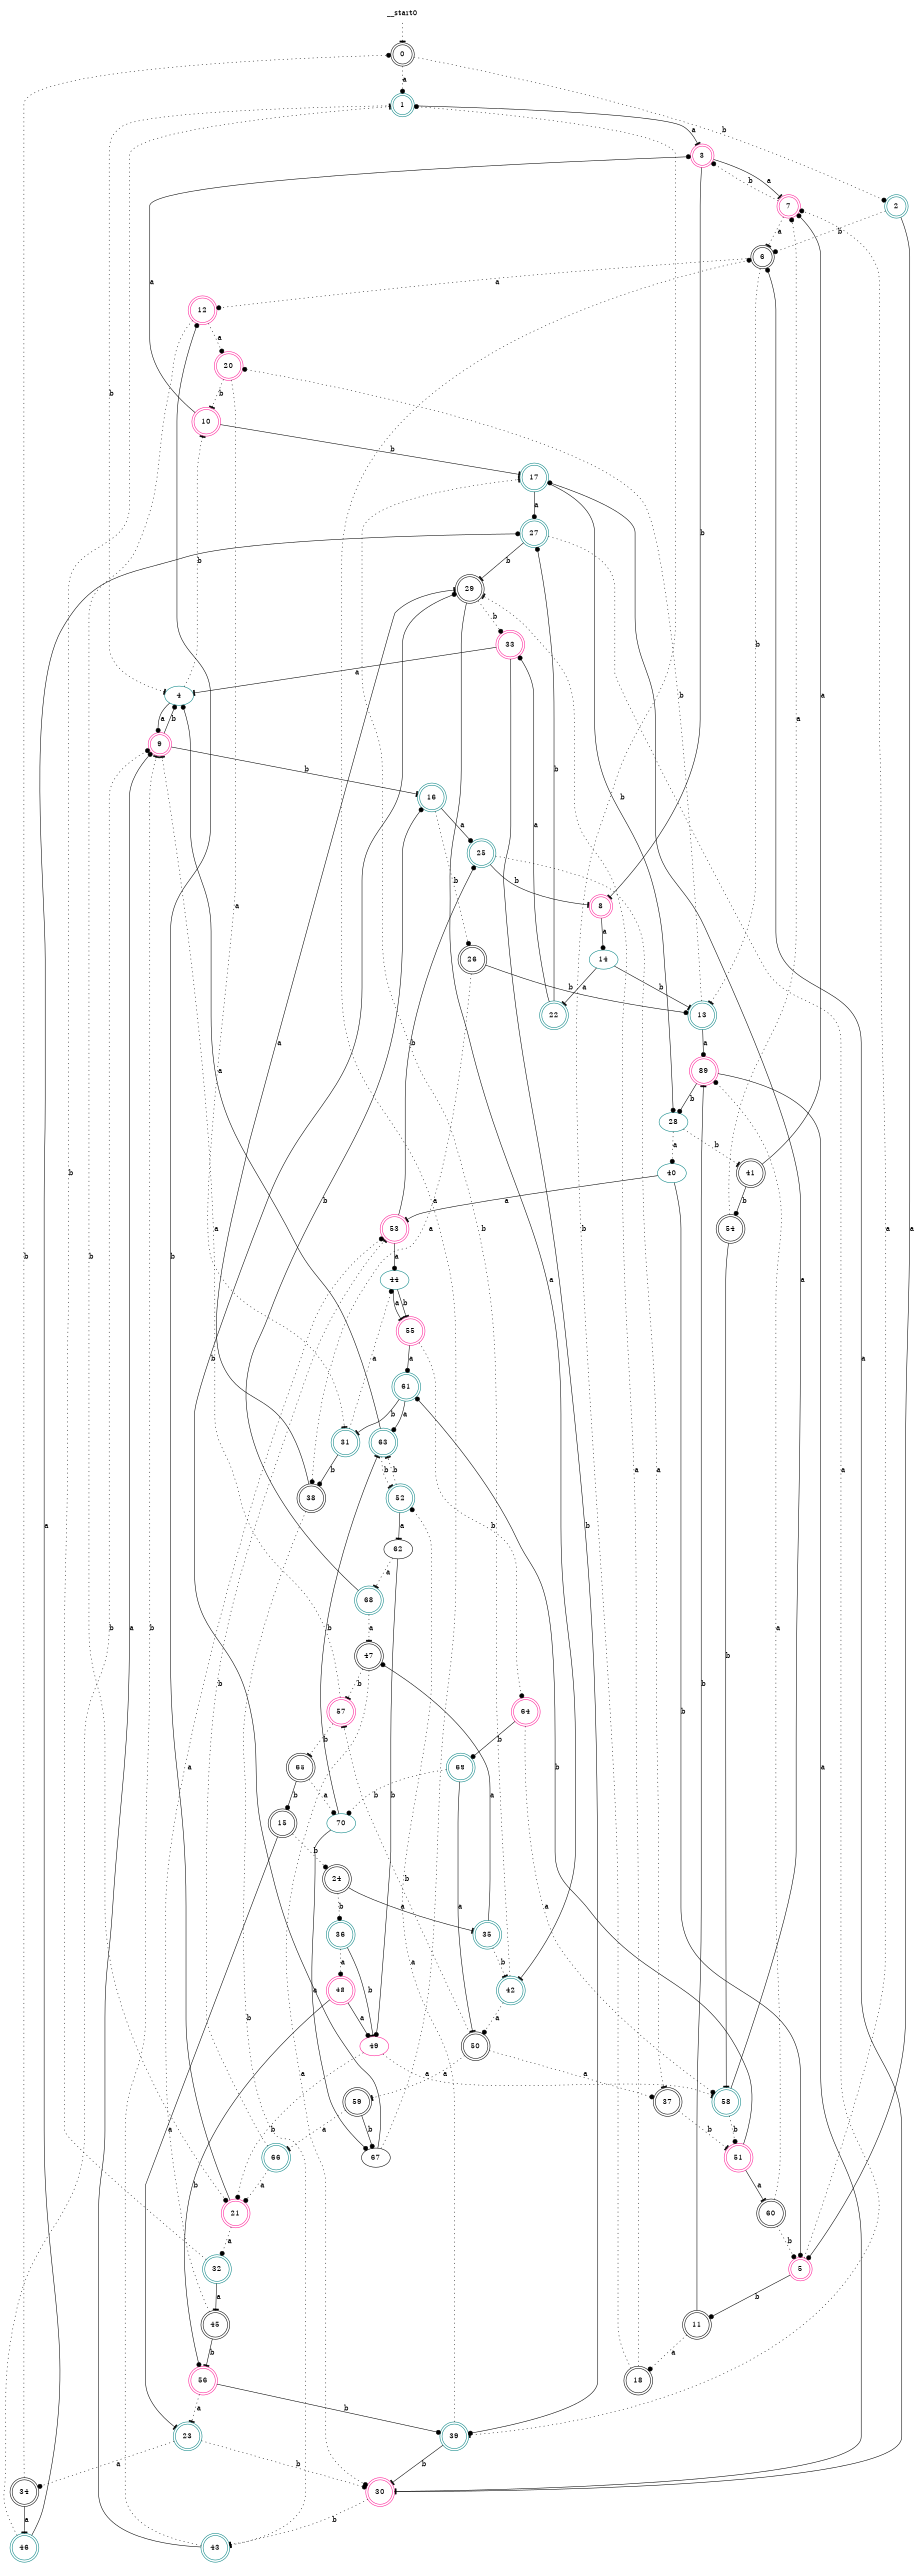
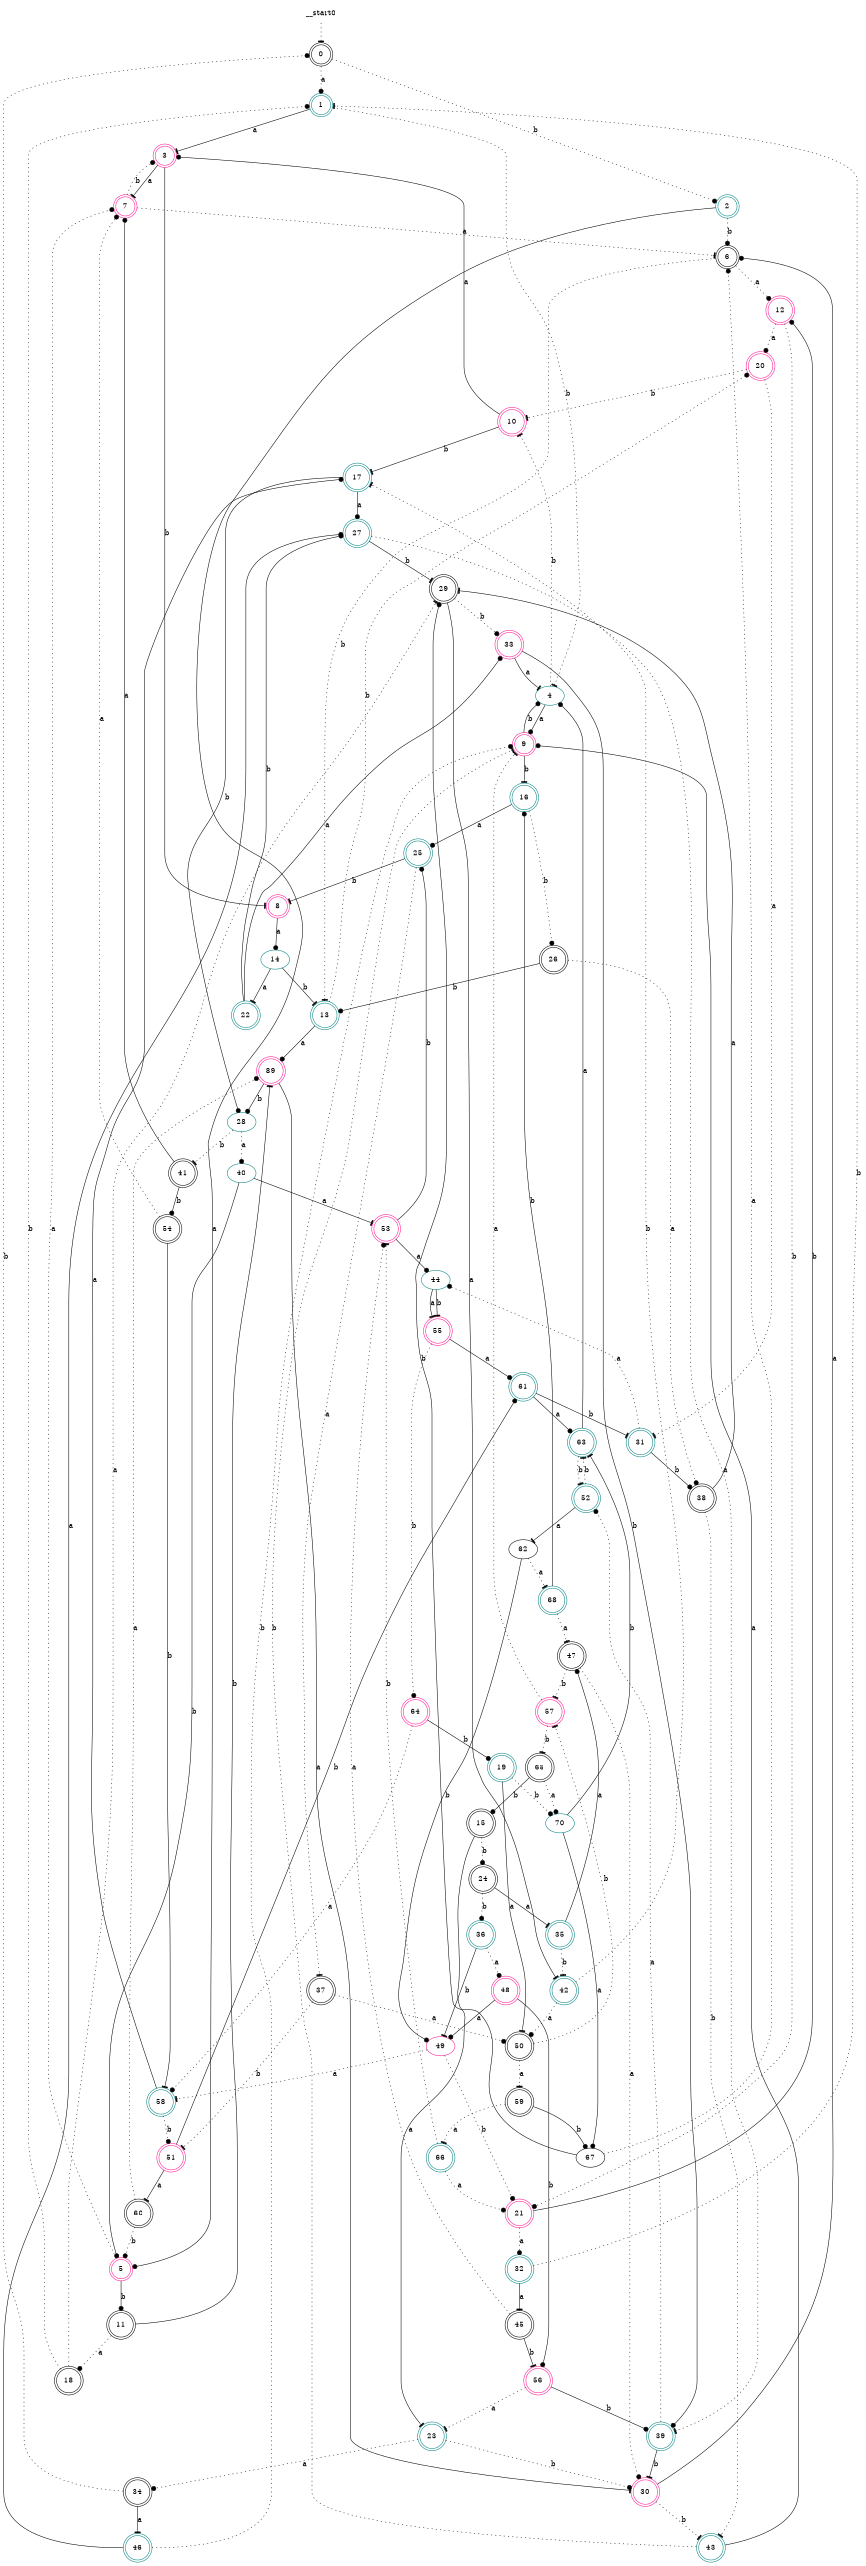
(461, 1768) -> (502, 1768)
(569, 2073) -> (422, 2019)
